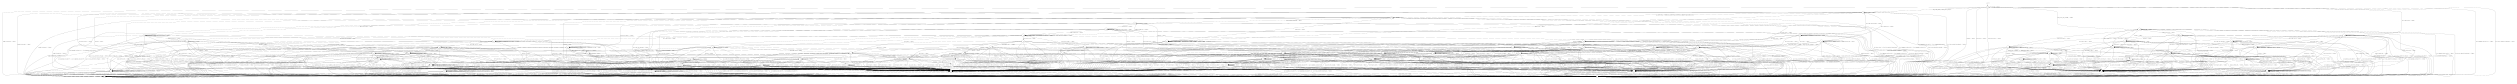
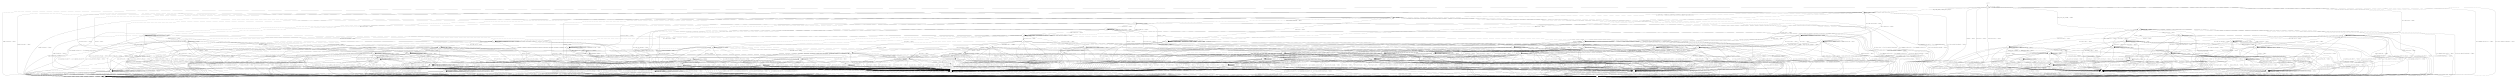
(2306, 42) -> (2221, 38)
